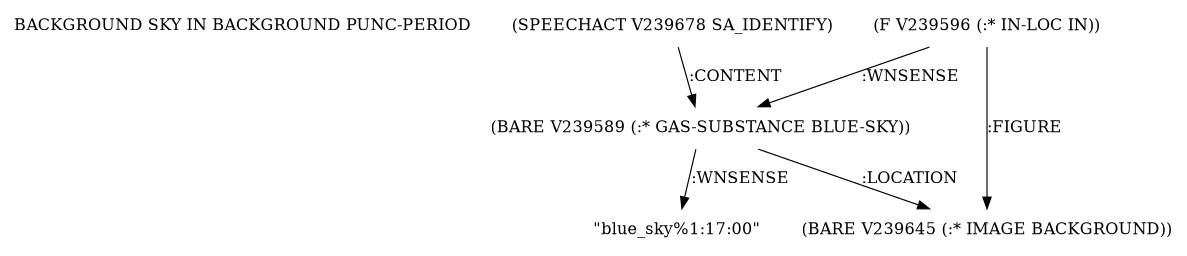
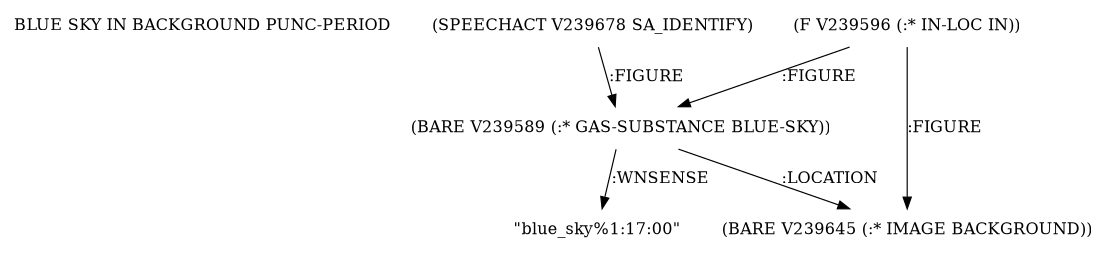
(243, 26) -> (203, 26)
(735, 77) -> (647, 77)
(911, 77) -> (819, 77)
